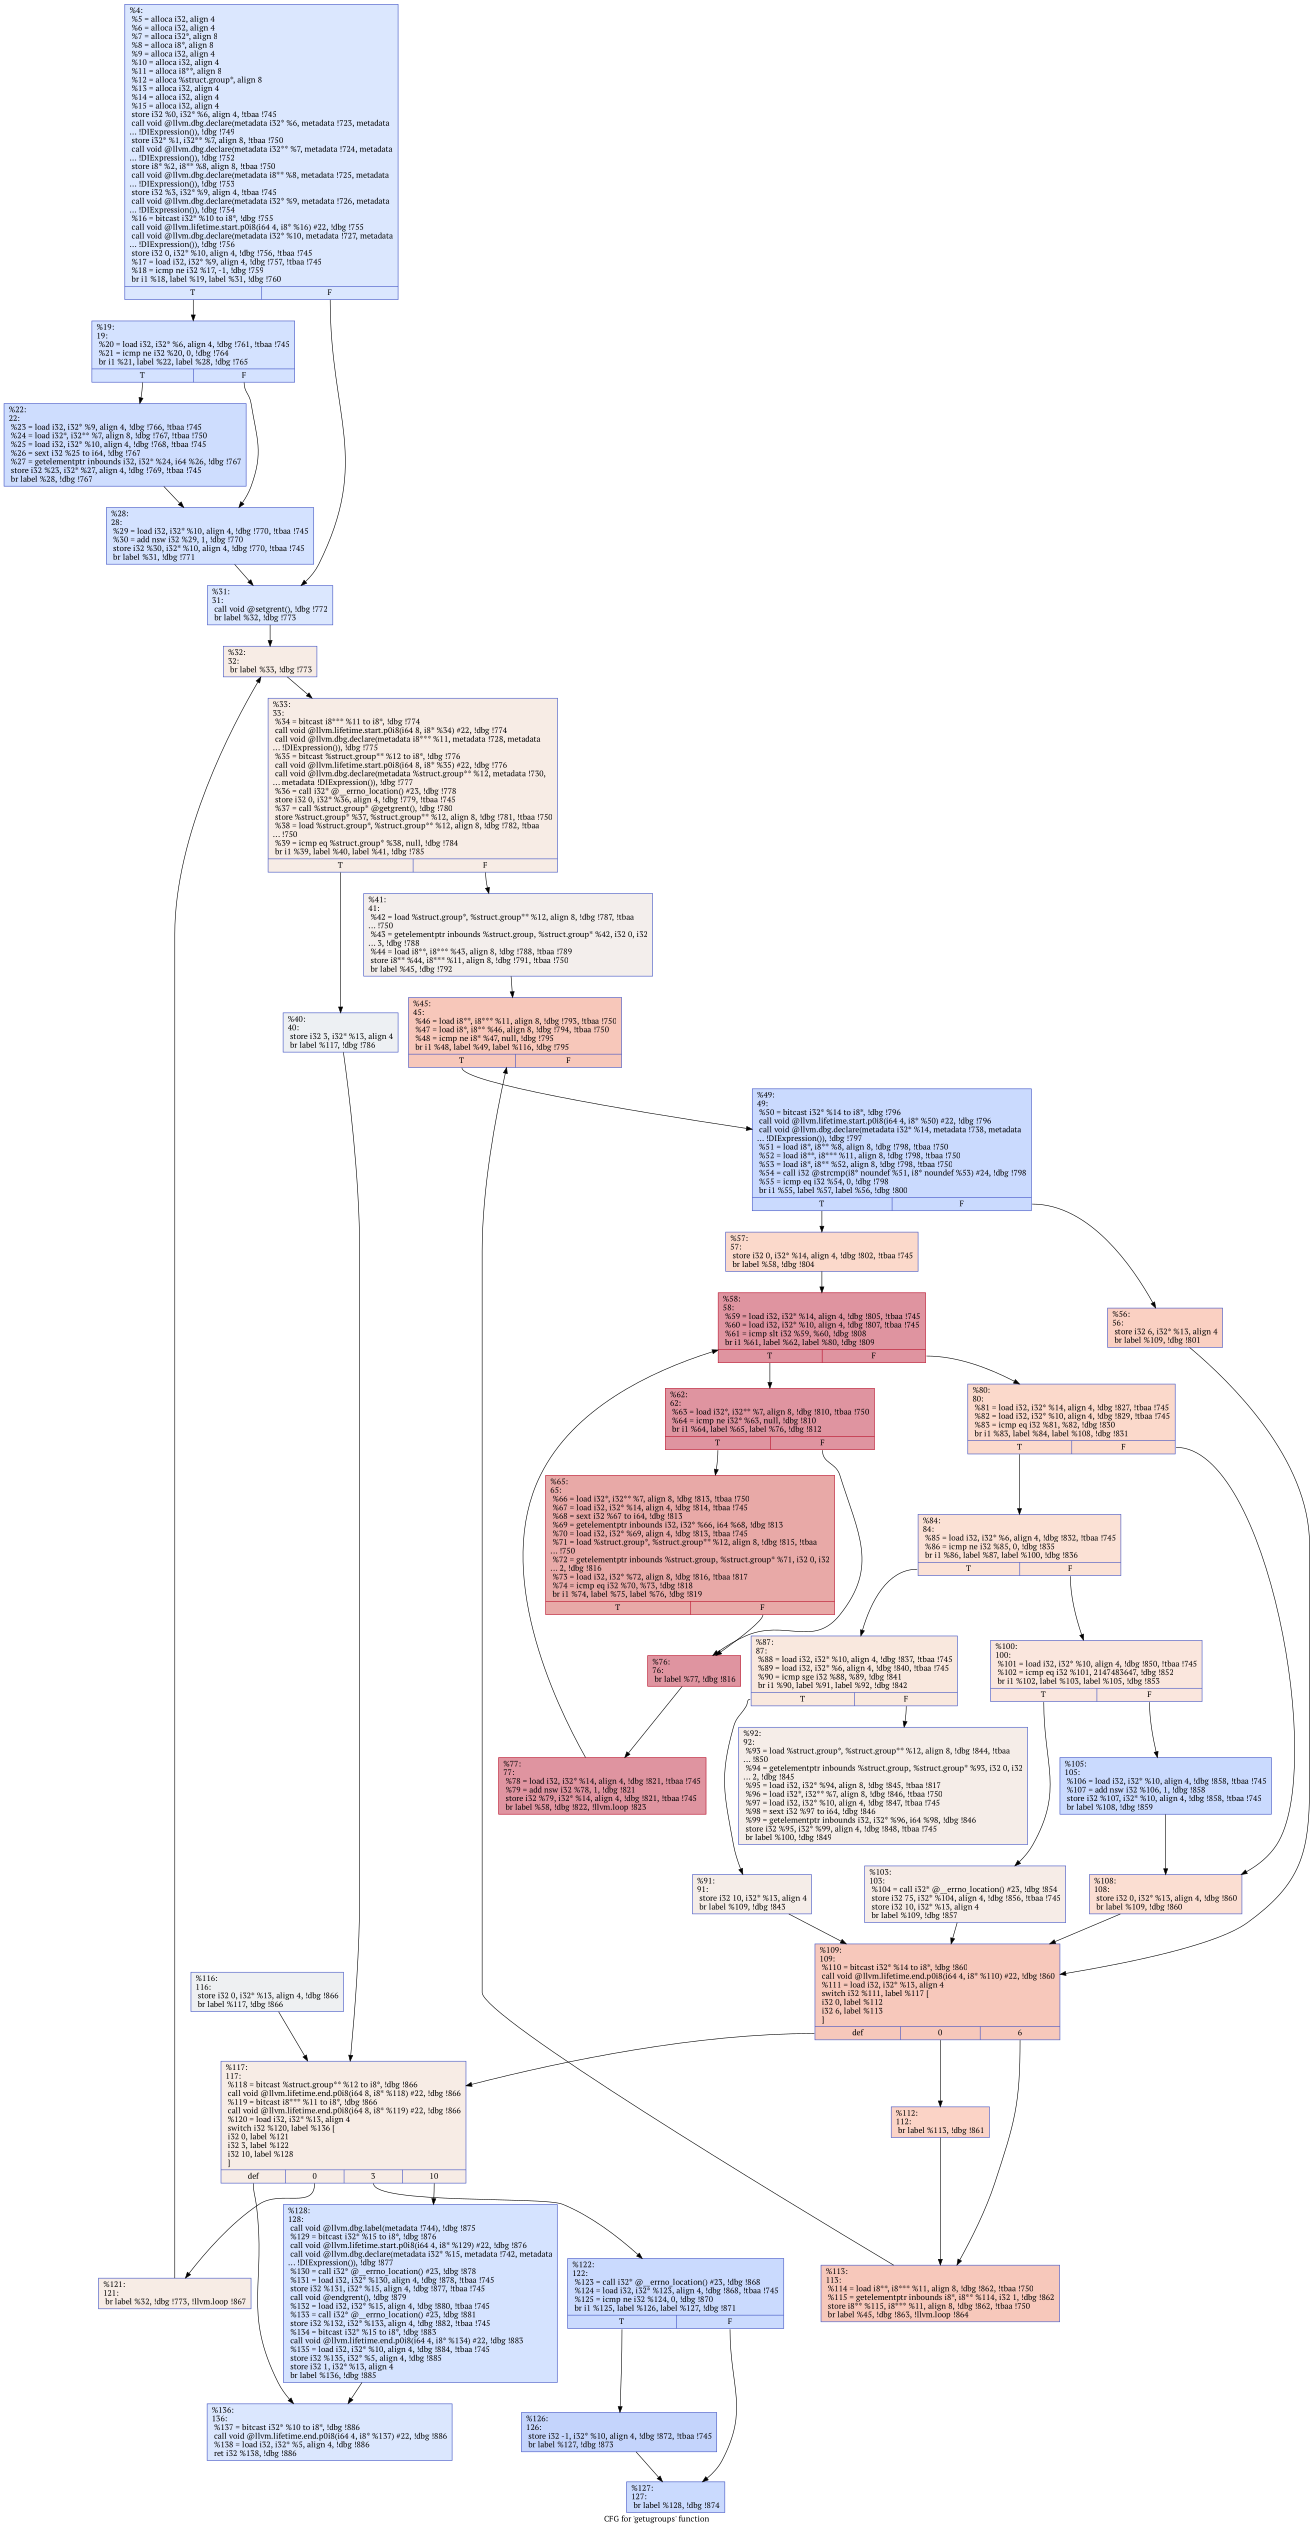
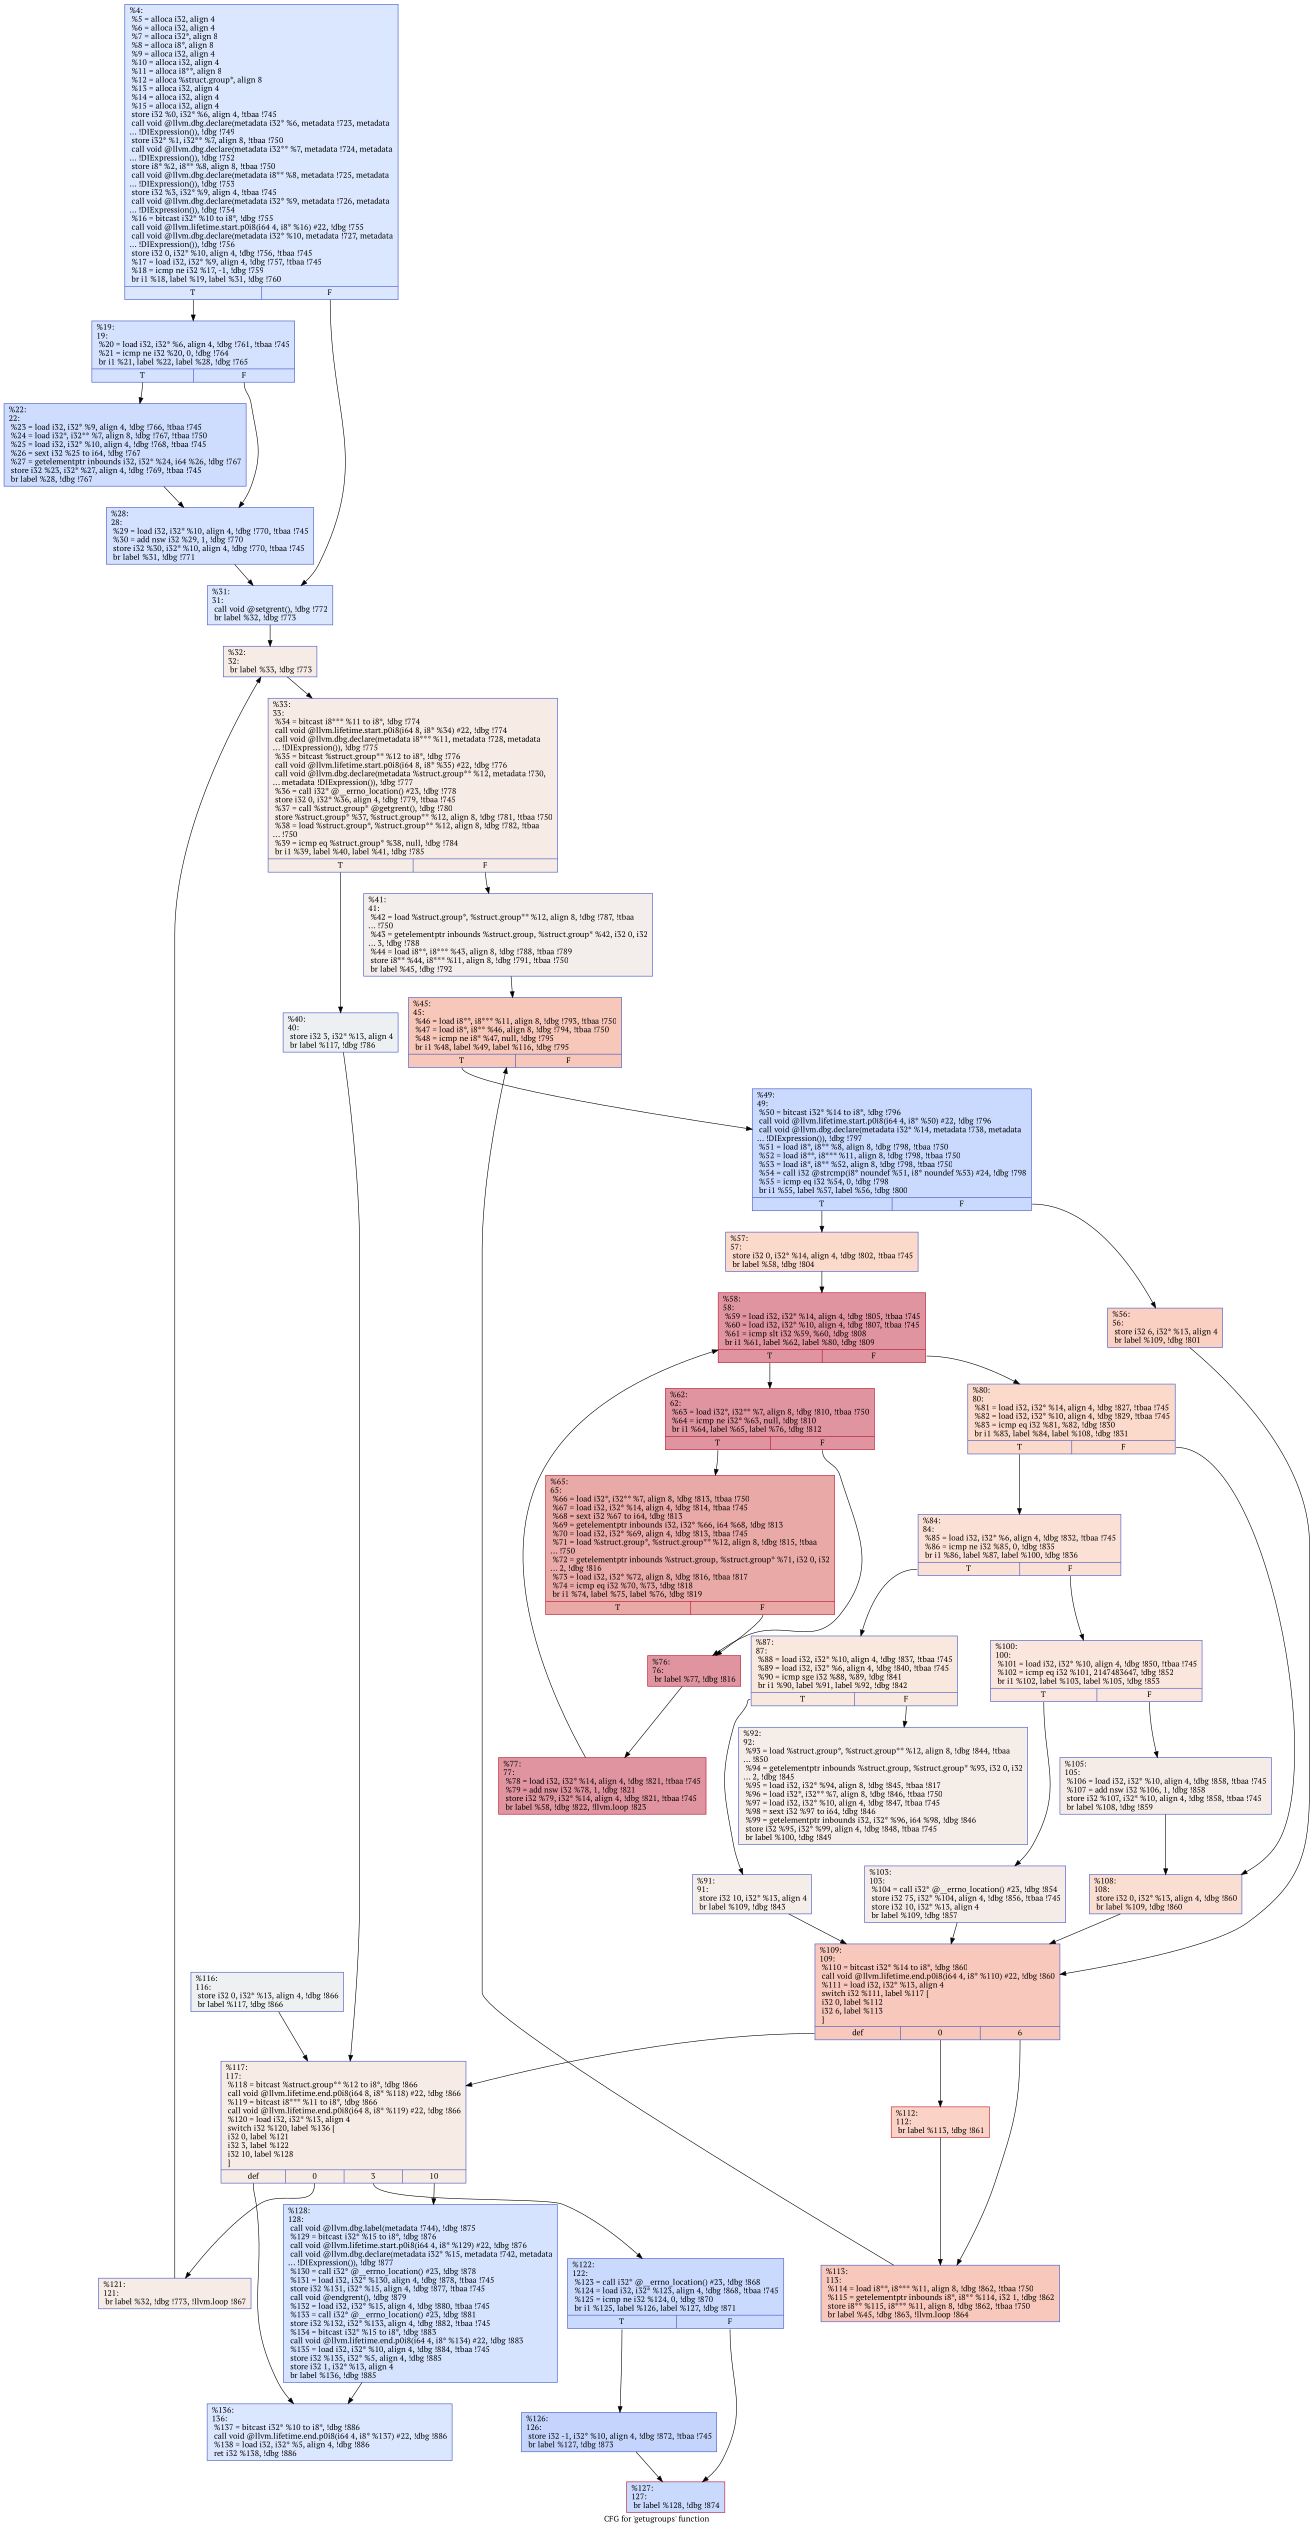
(1166, 1786) -> (1166, 1786)
(940, 2122) -> (940, 2122)
(676, 2497) -> (676, 2497)
